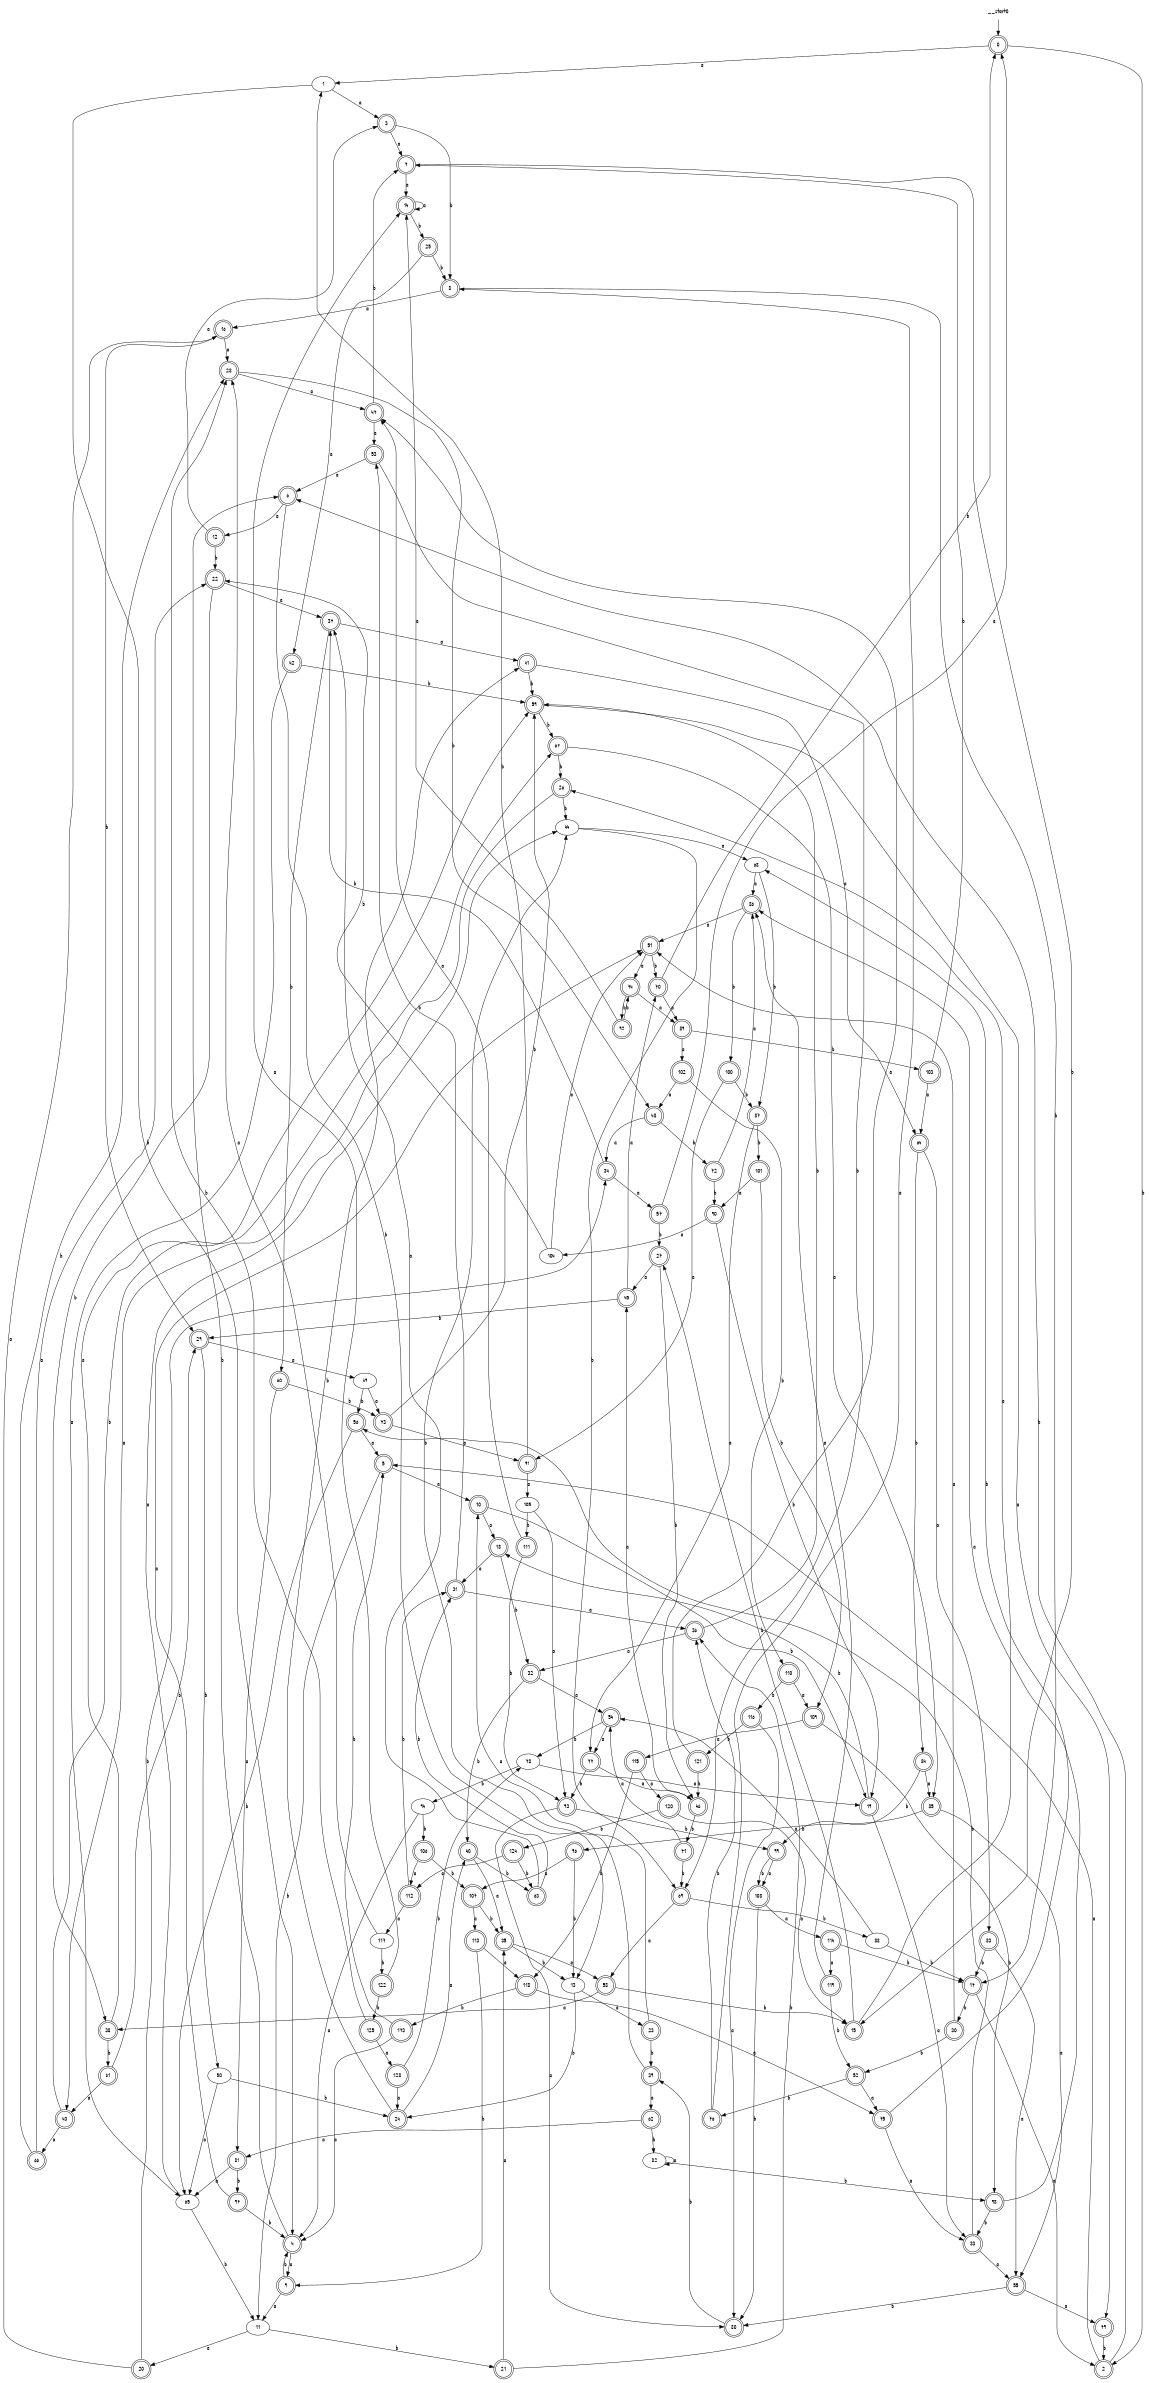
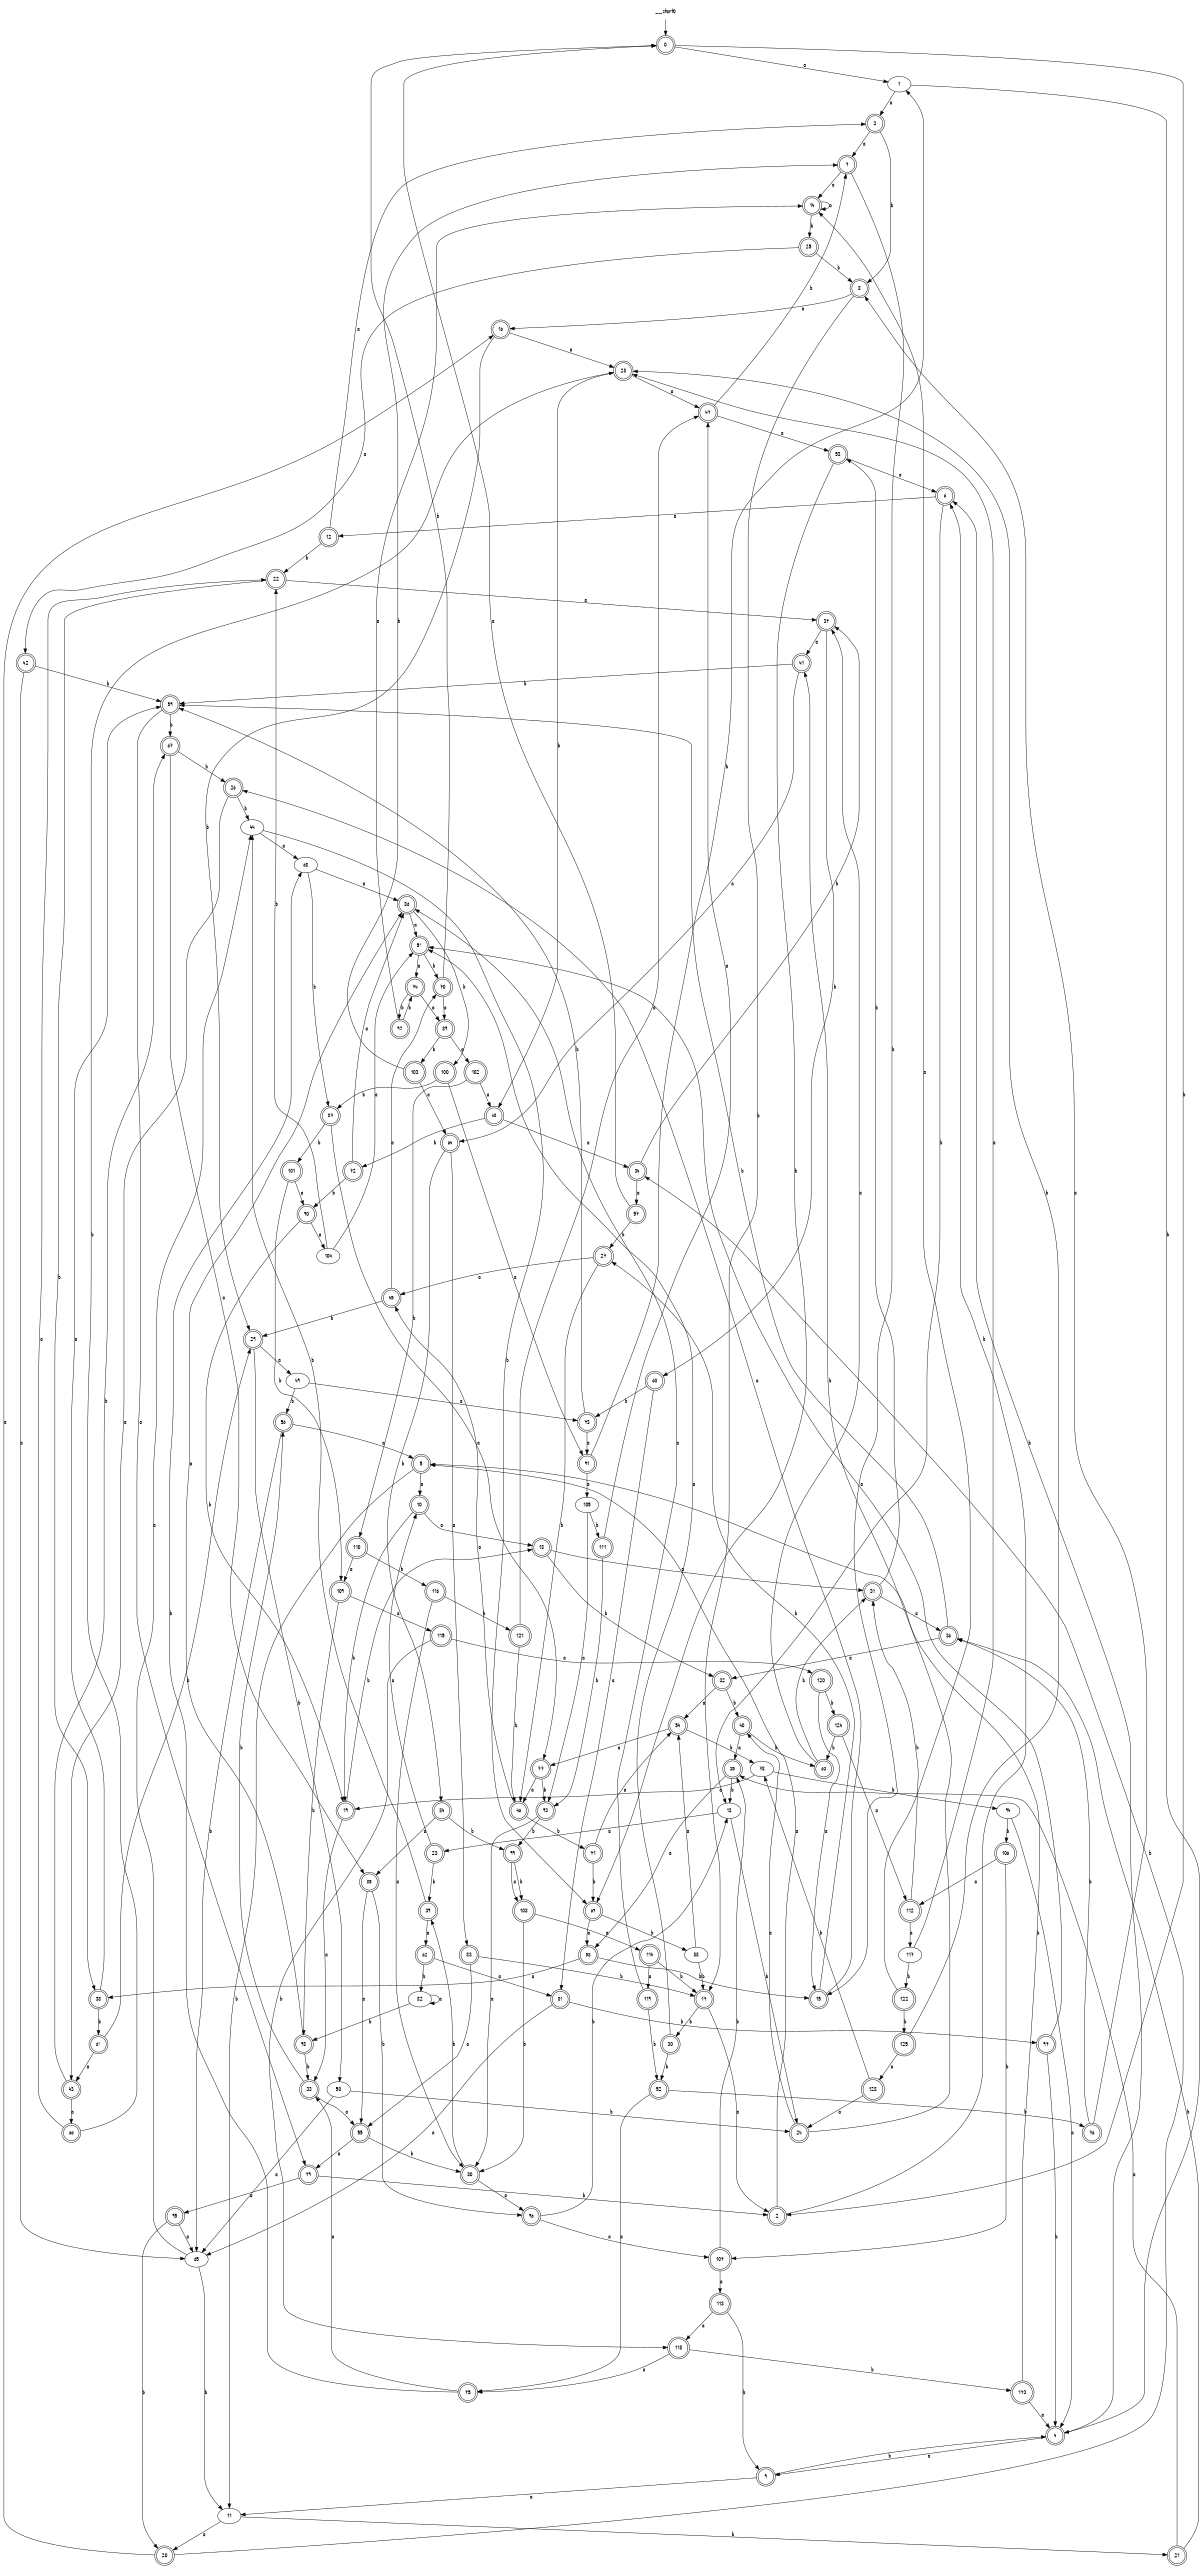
none -> (499, 2194)
none -> (175, 2216)
